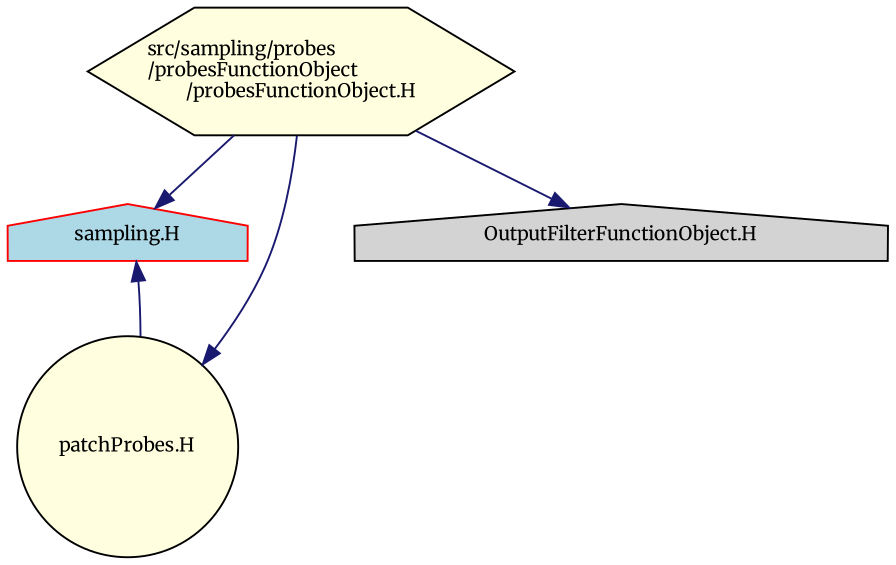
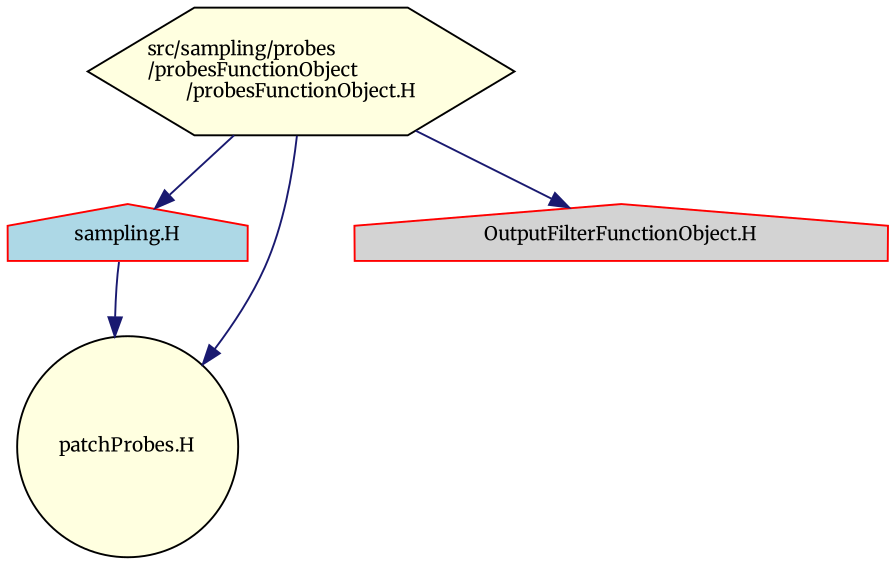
(621, 235) -> (621, 235)
(140, 309) -> (116, 289)
